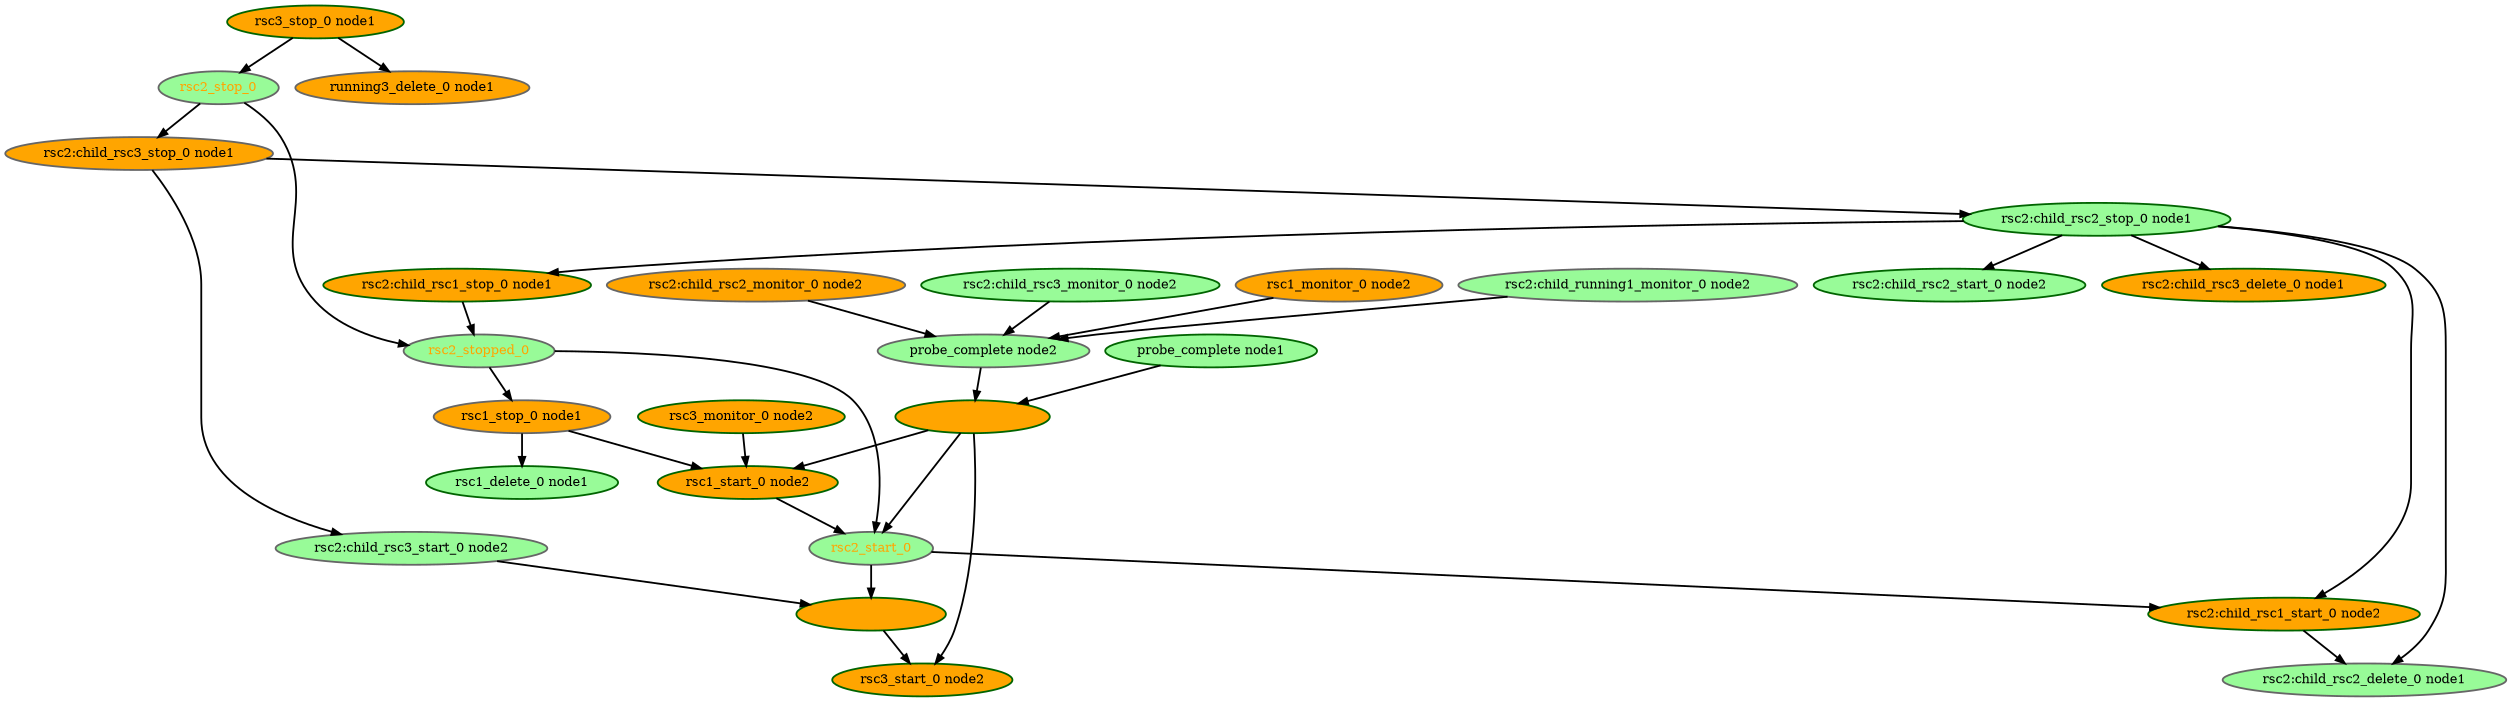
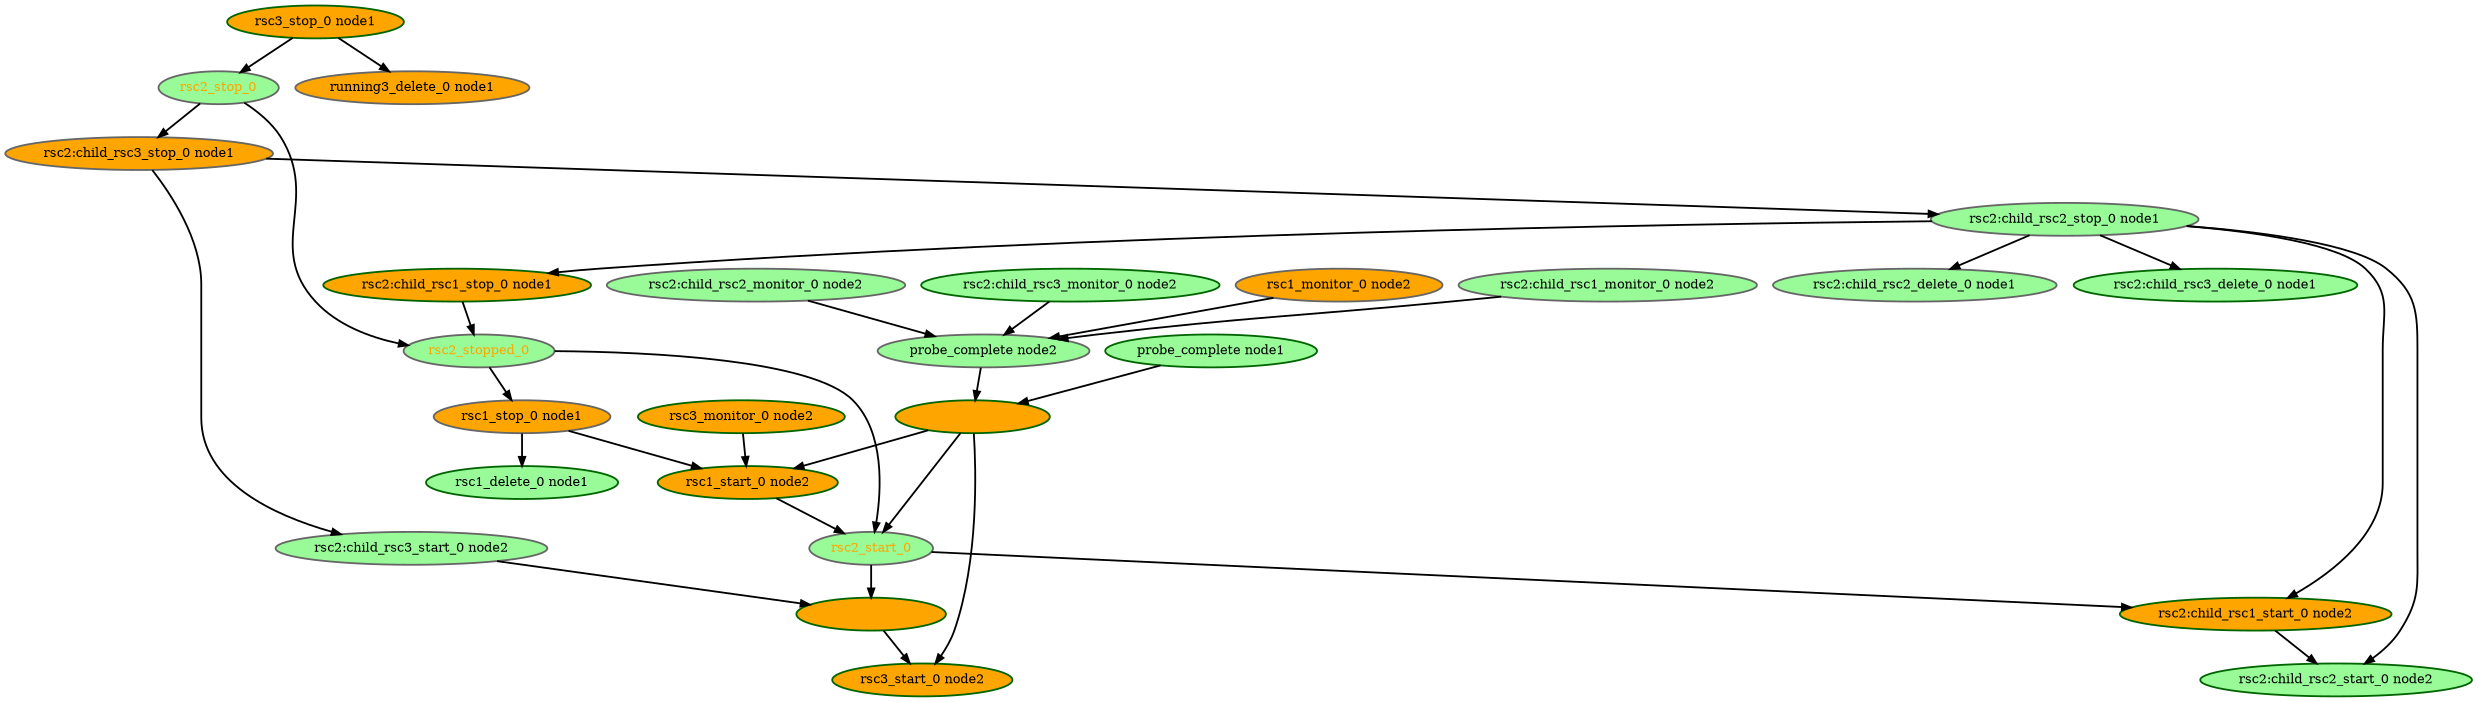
(2097, 219) -> (2065, 219)
(756, 285) -> (756, 285)
(1628, 285) -> (1608, 285)
(2244, 285) -> (2215, 285)
(2320, 644) -> (2292, 644)
